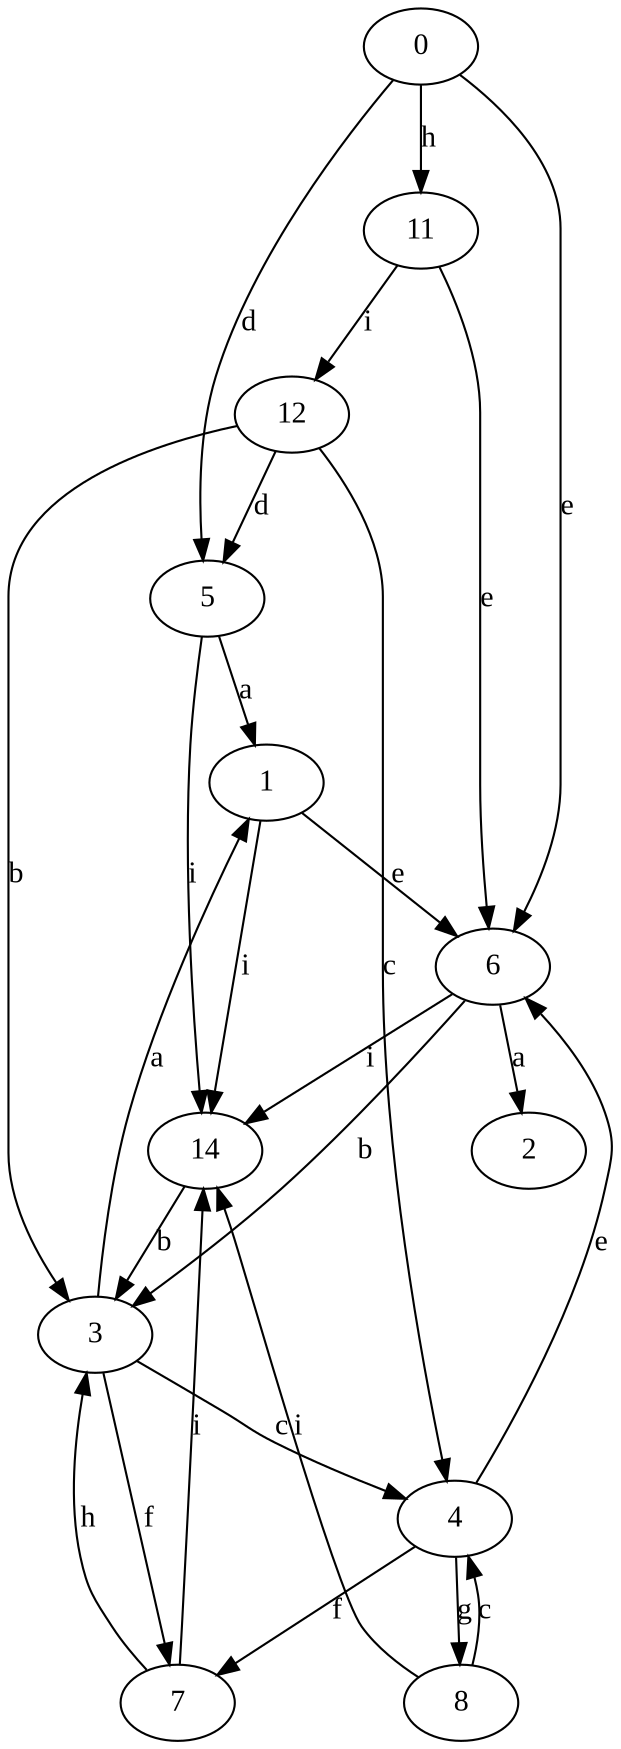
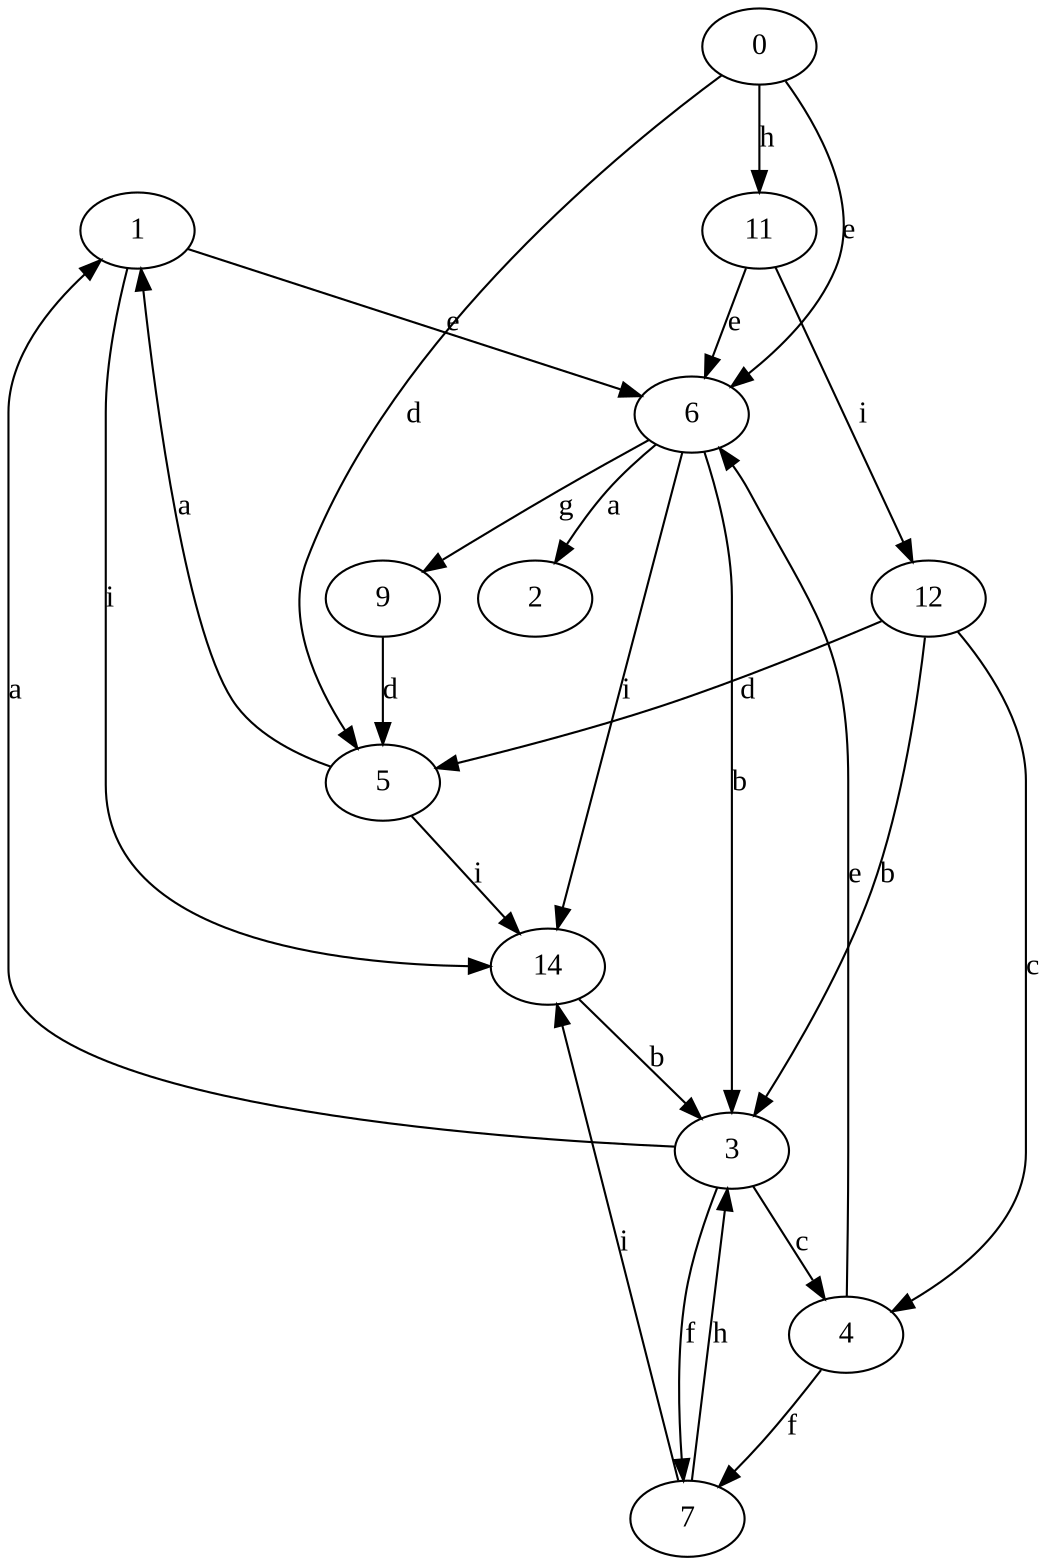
none -> (383, 599)
(461, 1703) -> none
